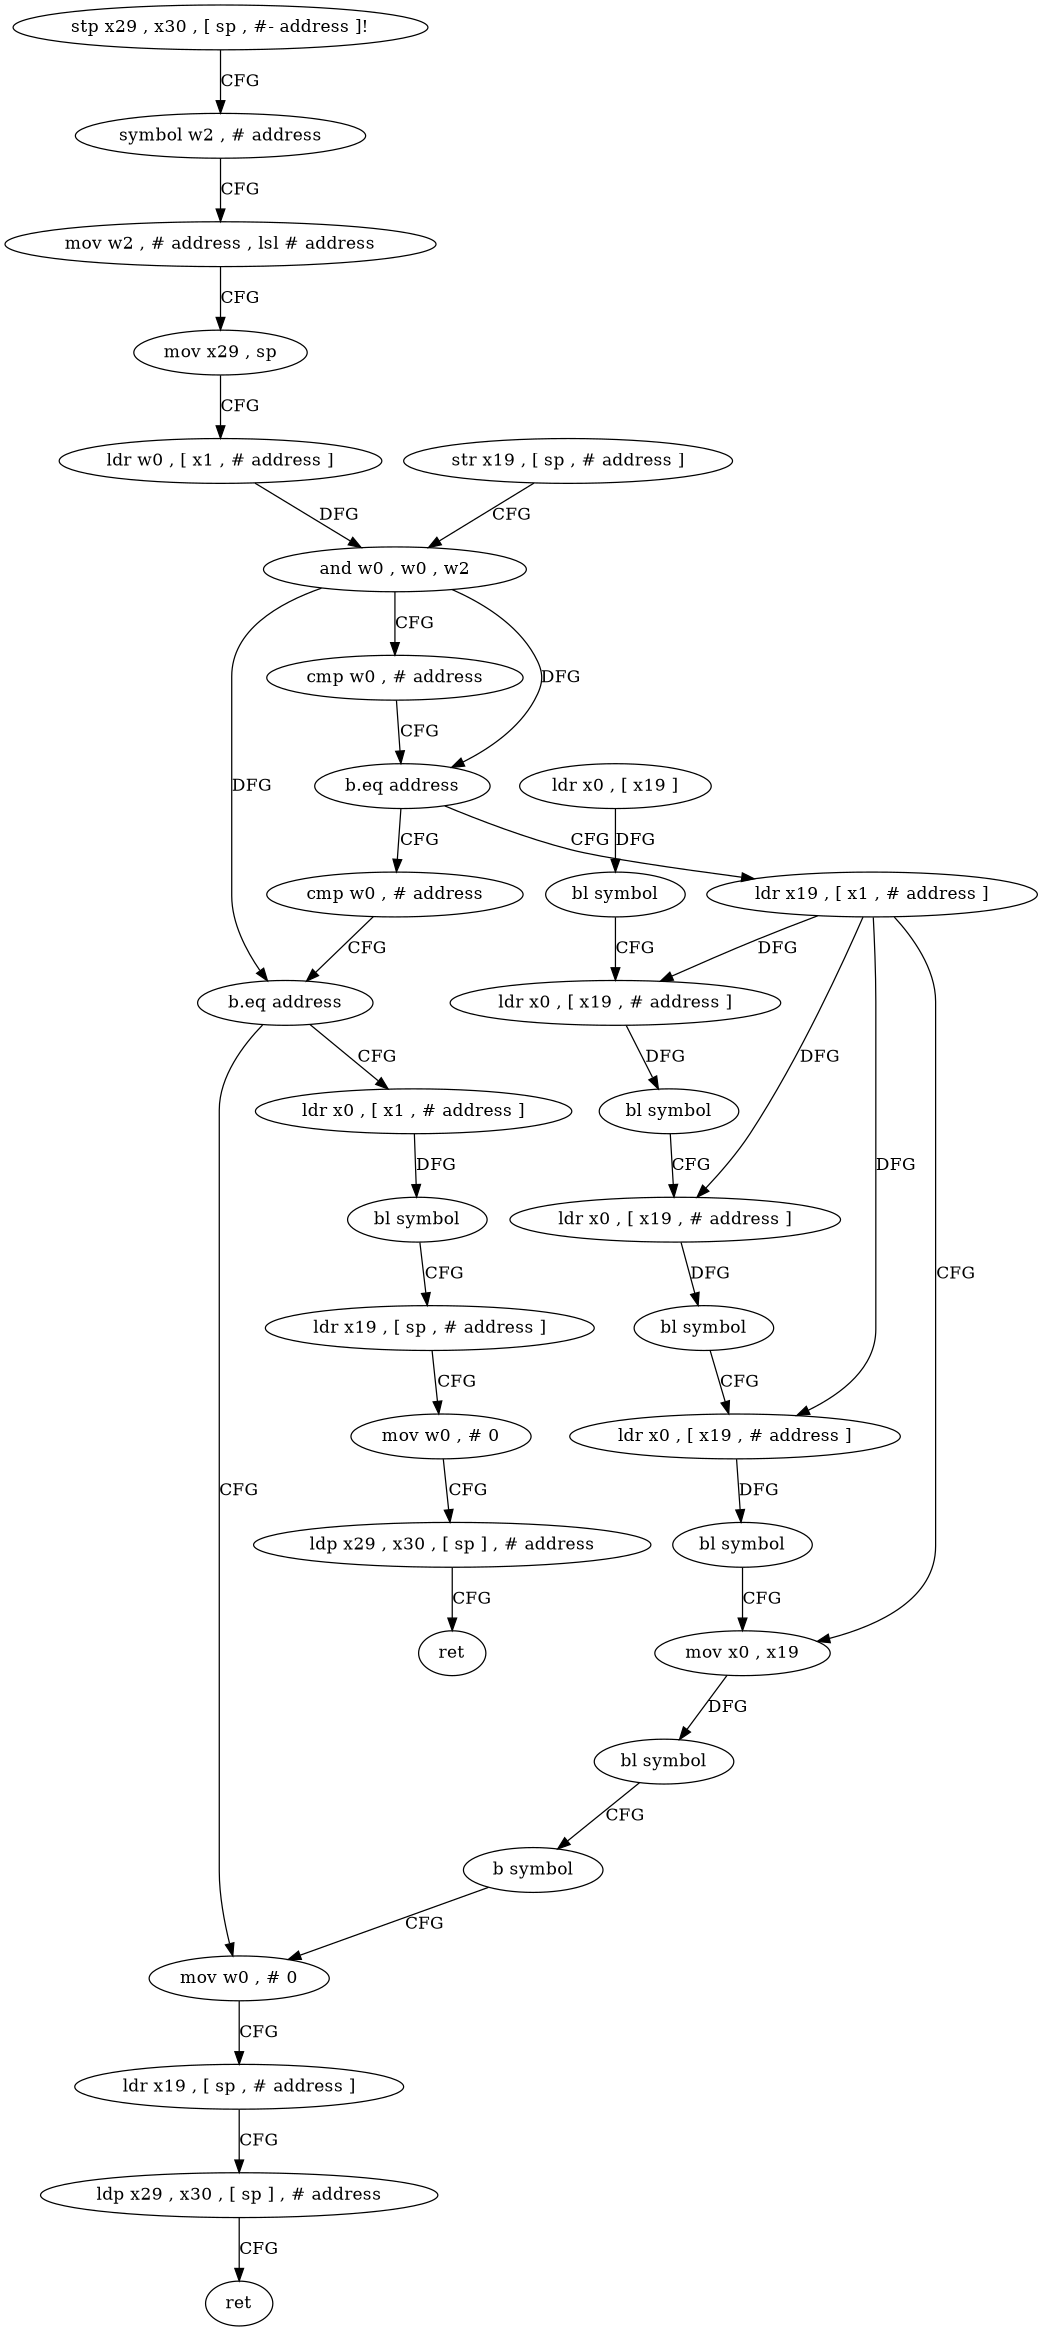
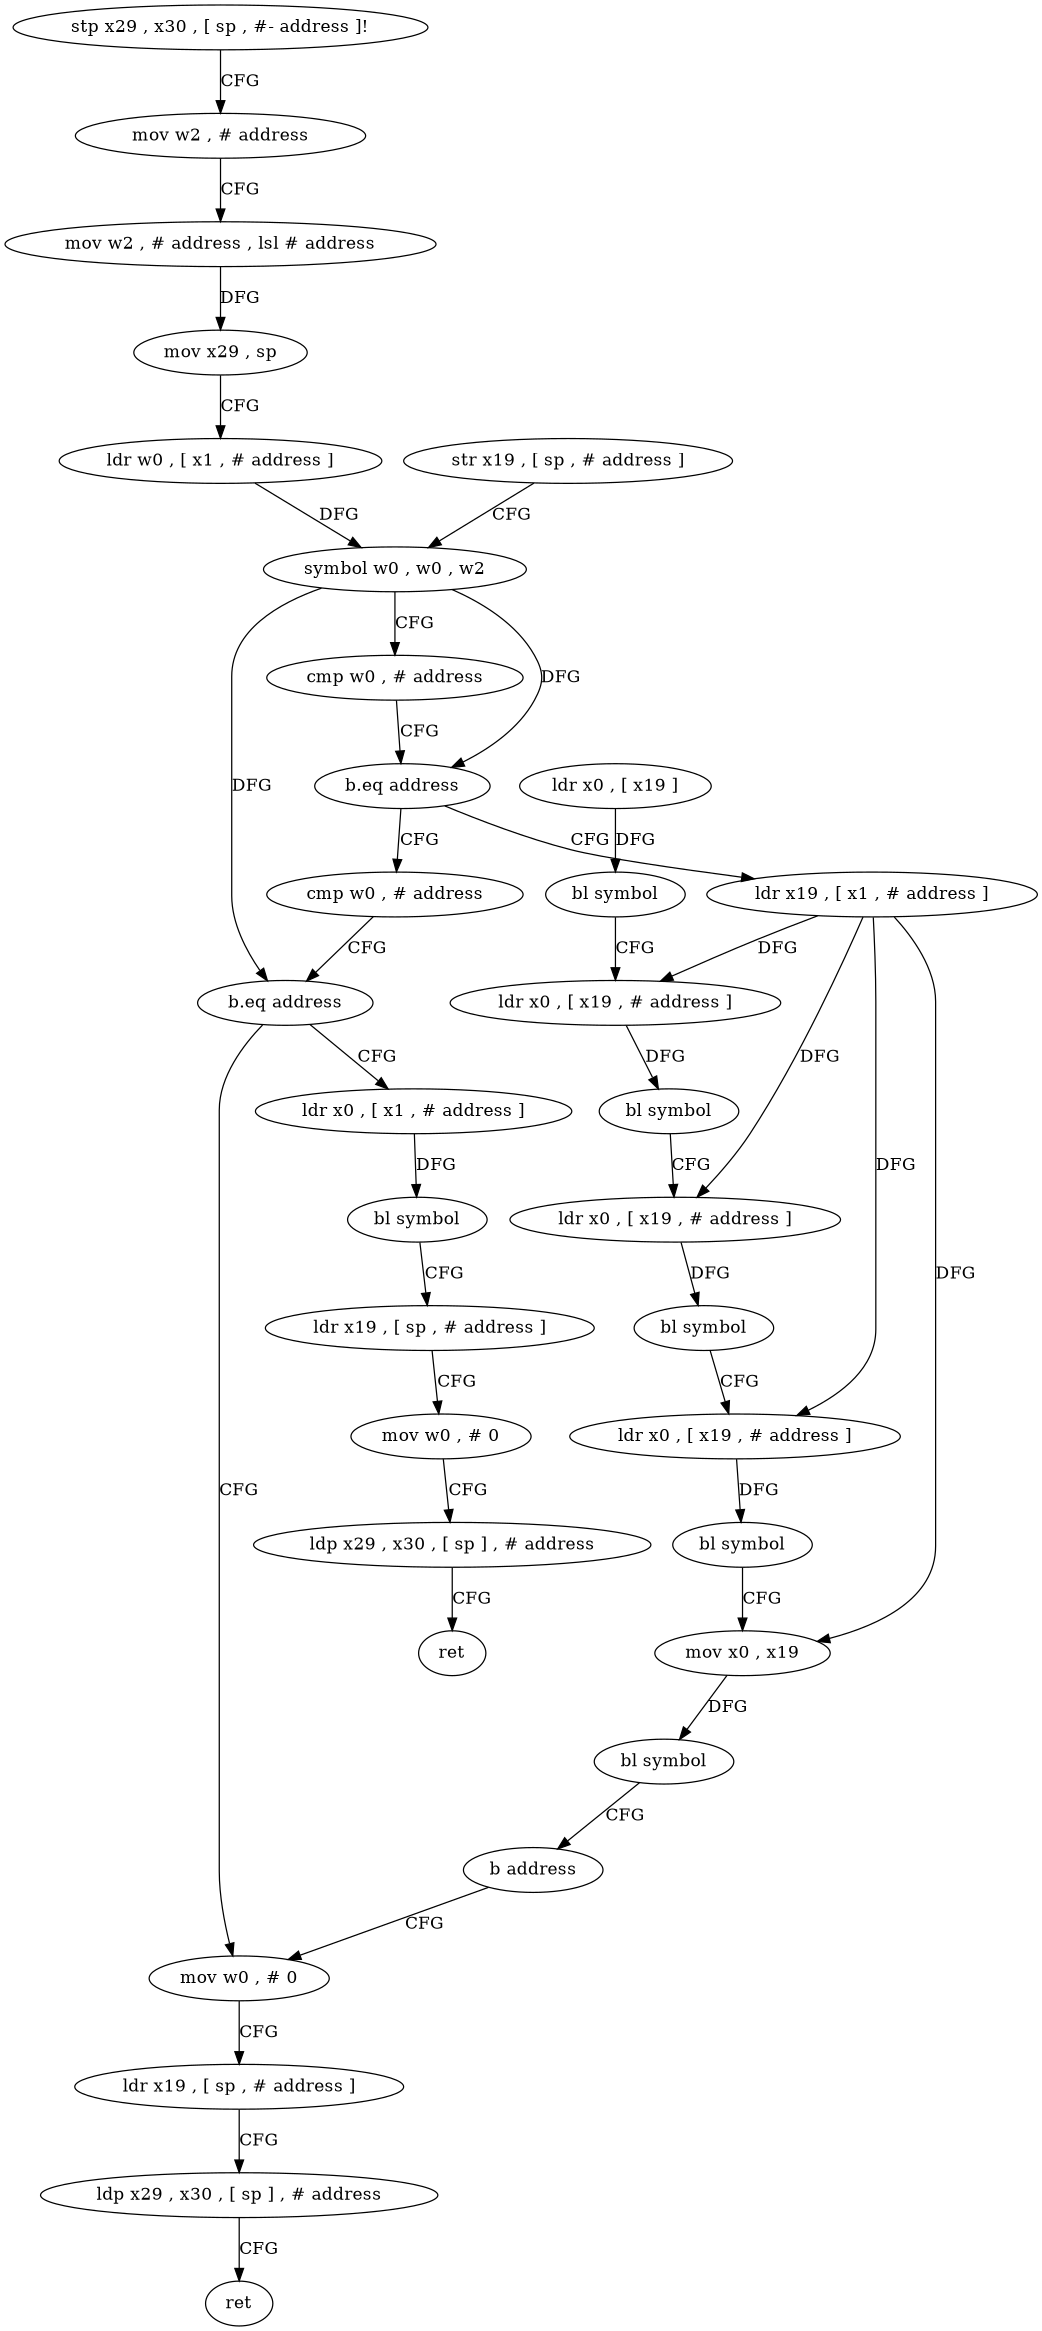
(221, 136) -> (221, 136)
(240, 298) -> (240, 298)
(395, 569) -> (395, 569)
(956, 1274) -> (956, 1274)
(533, 1870) -> (533, 1870)
